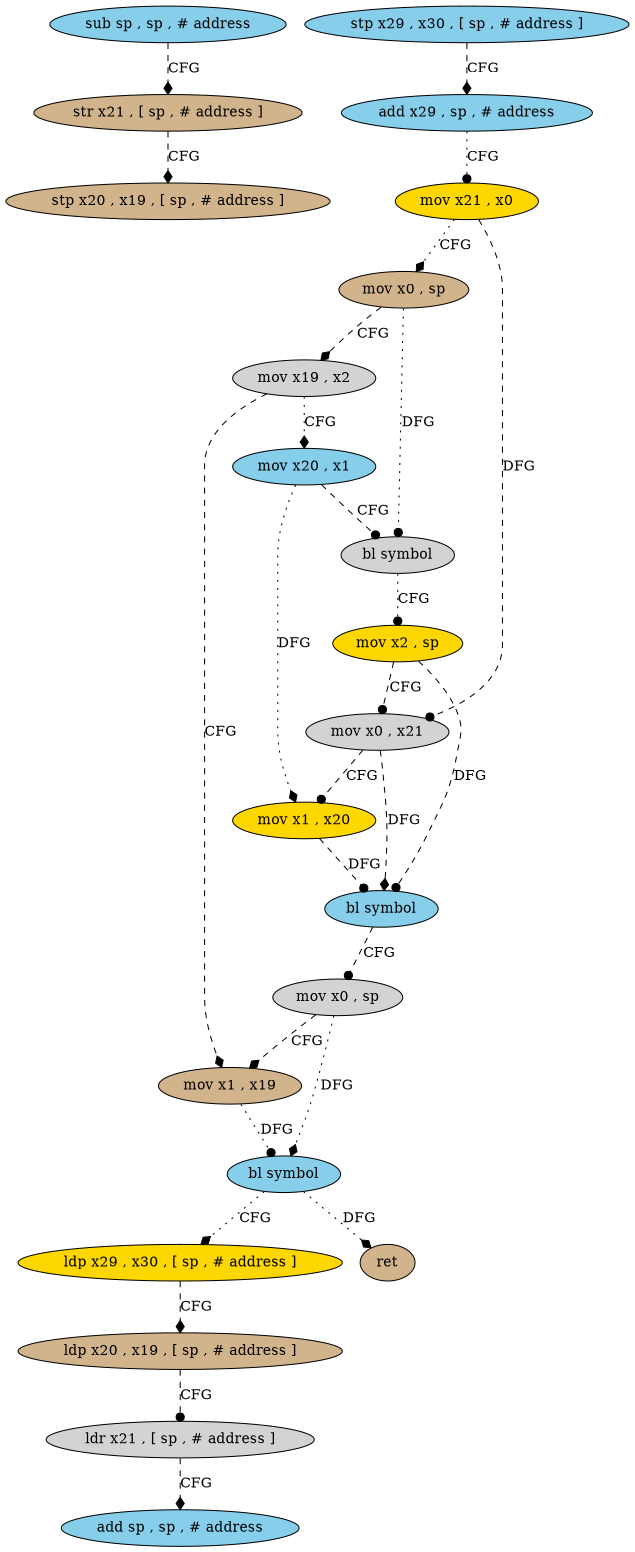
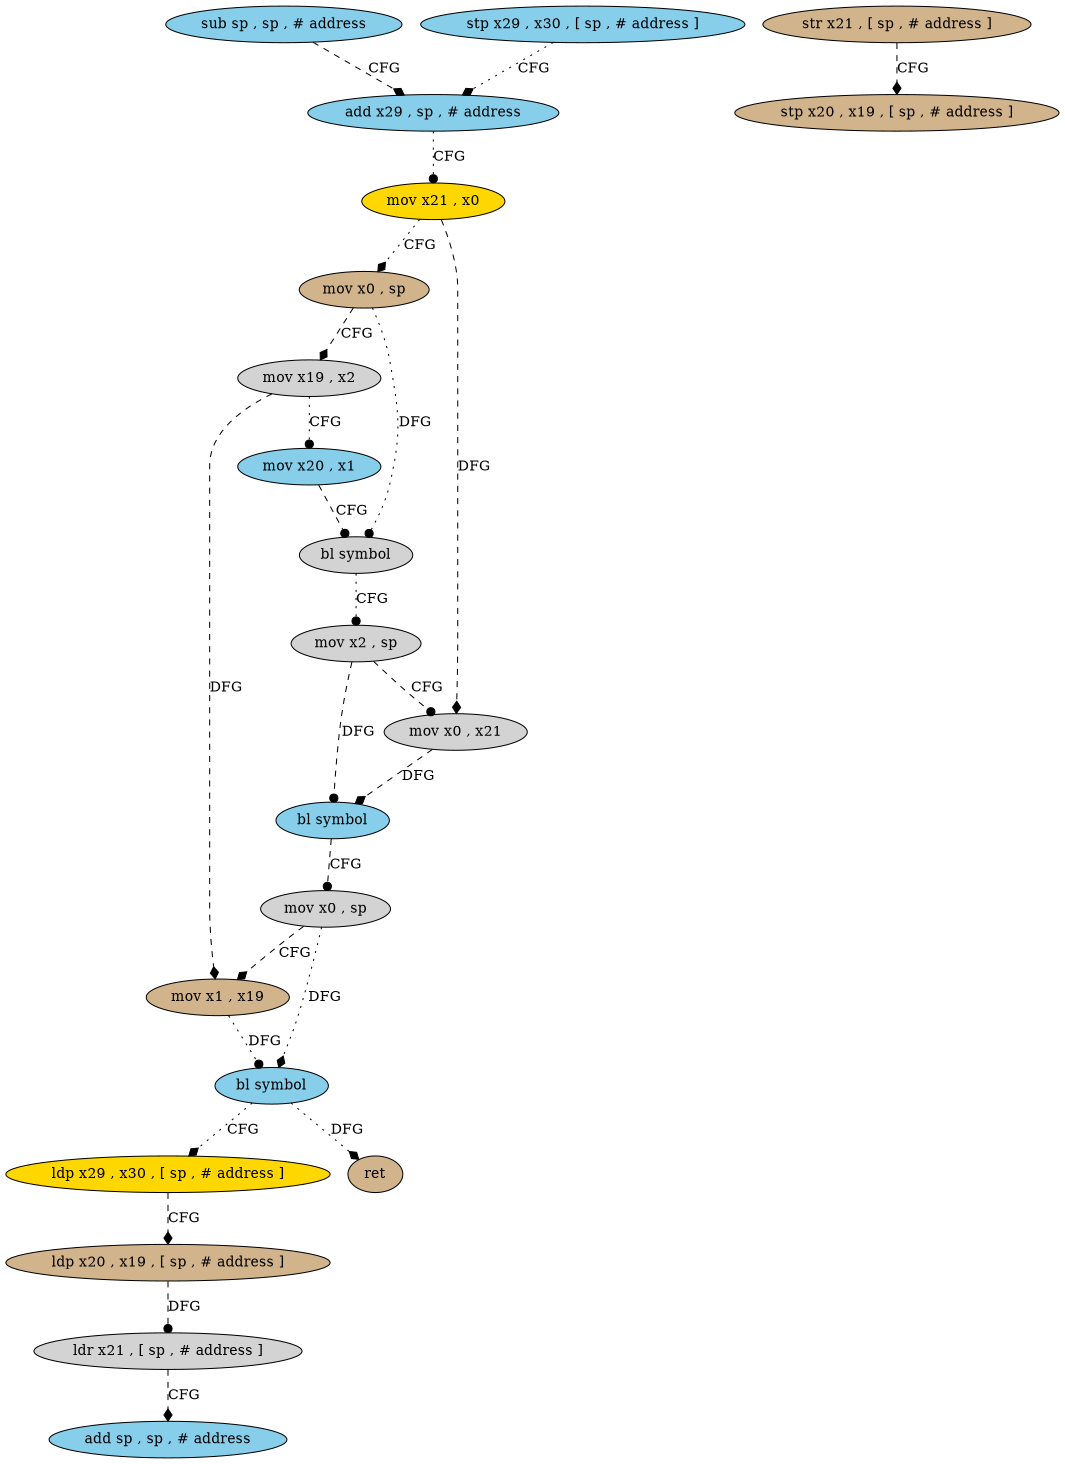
(168, 63) -> (353, 66)
(467, 63) -> (513, 66)
(304, 416) -> (309, 418)
(502, 482) -> (458, 459)
(398, 644) -> (356, 644)
(221, 732) -> (226, 688)
(304, 820) -> none
(196, 1395) -> (185, 1307)
